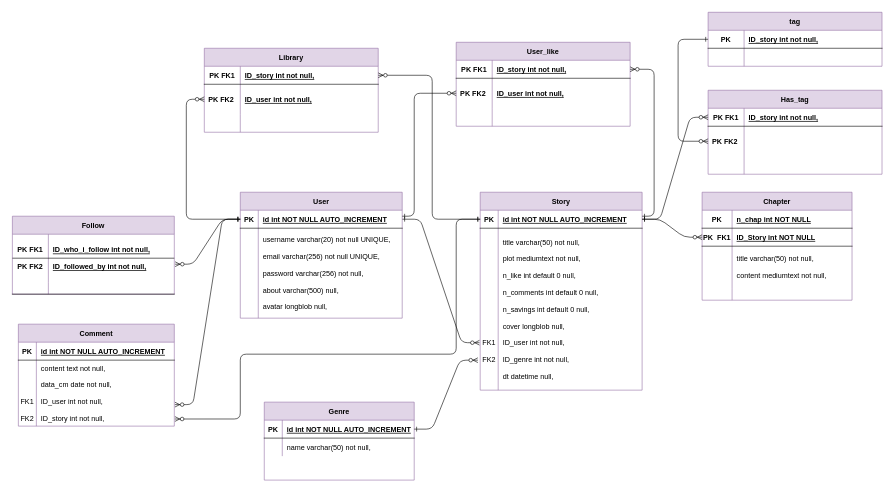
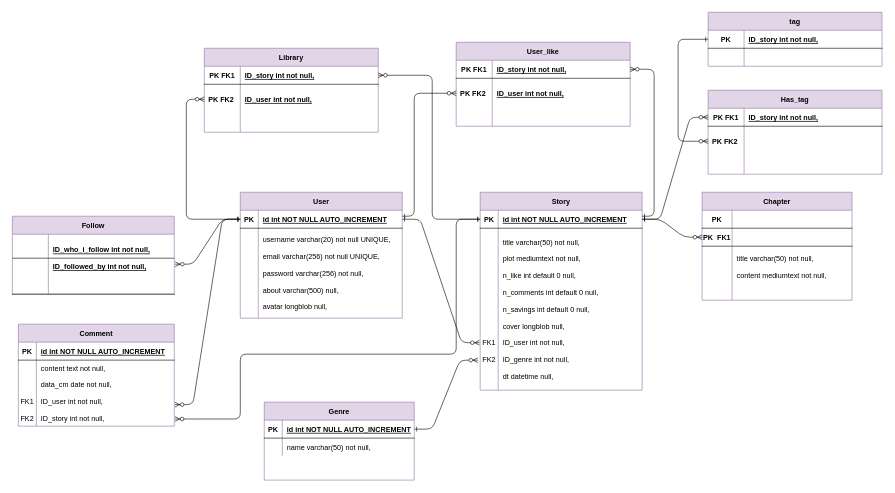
(792, 219) -> none
(792, 237) -> none
(30, 258) -> none
